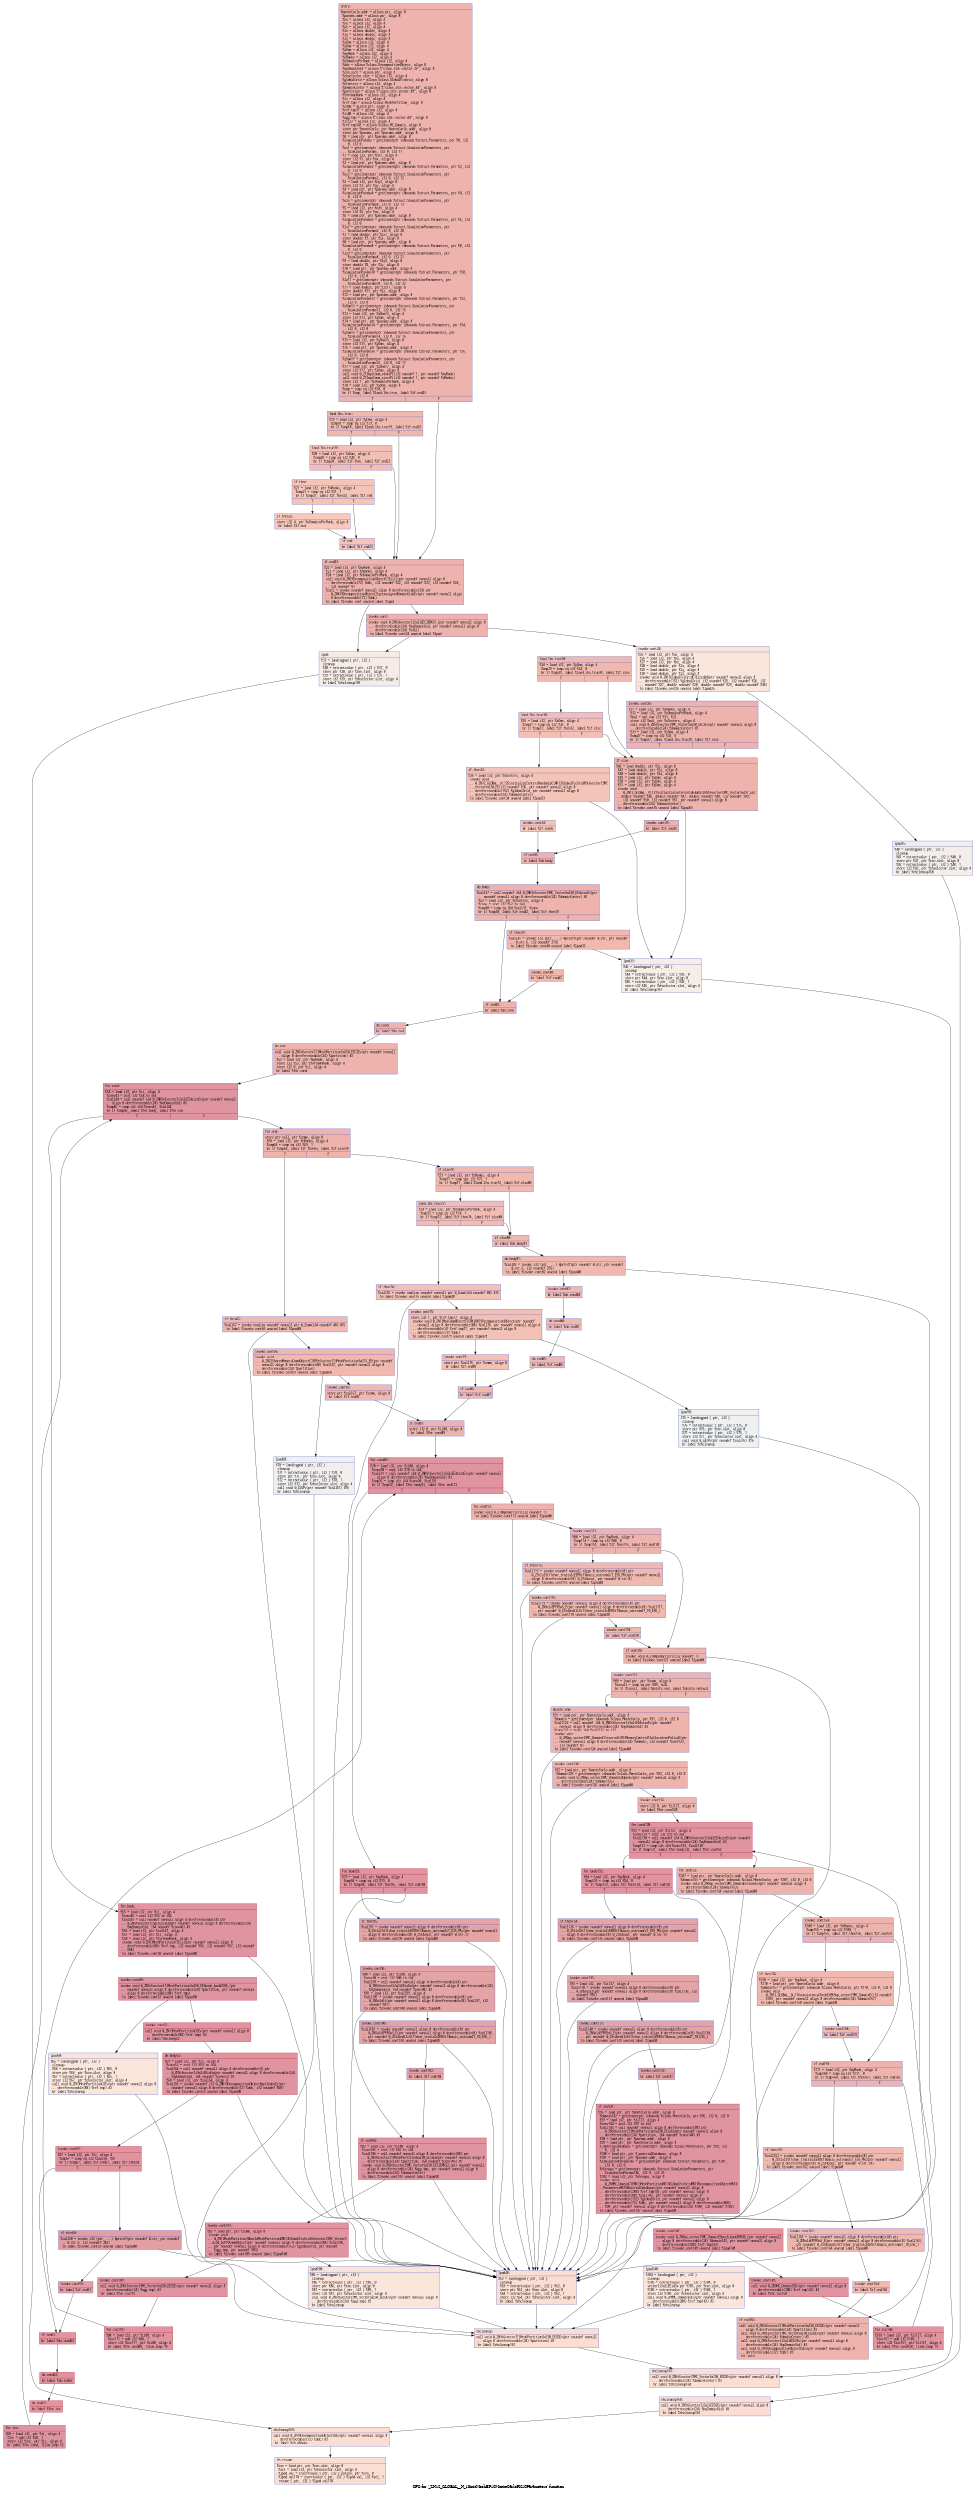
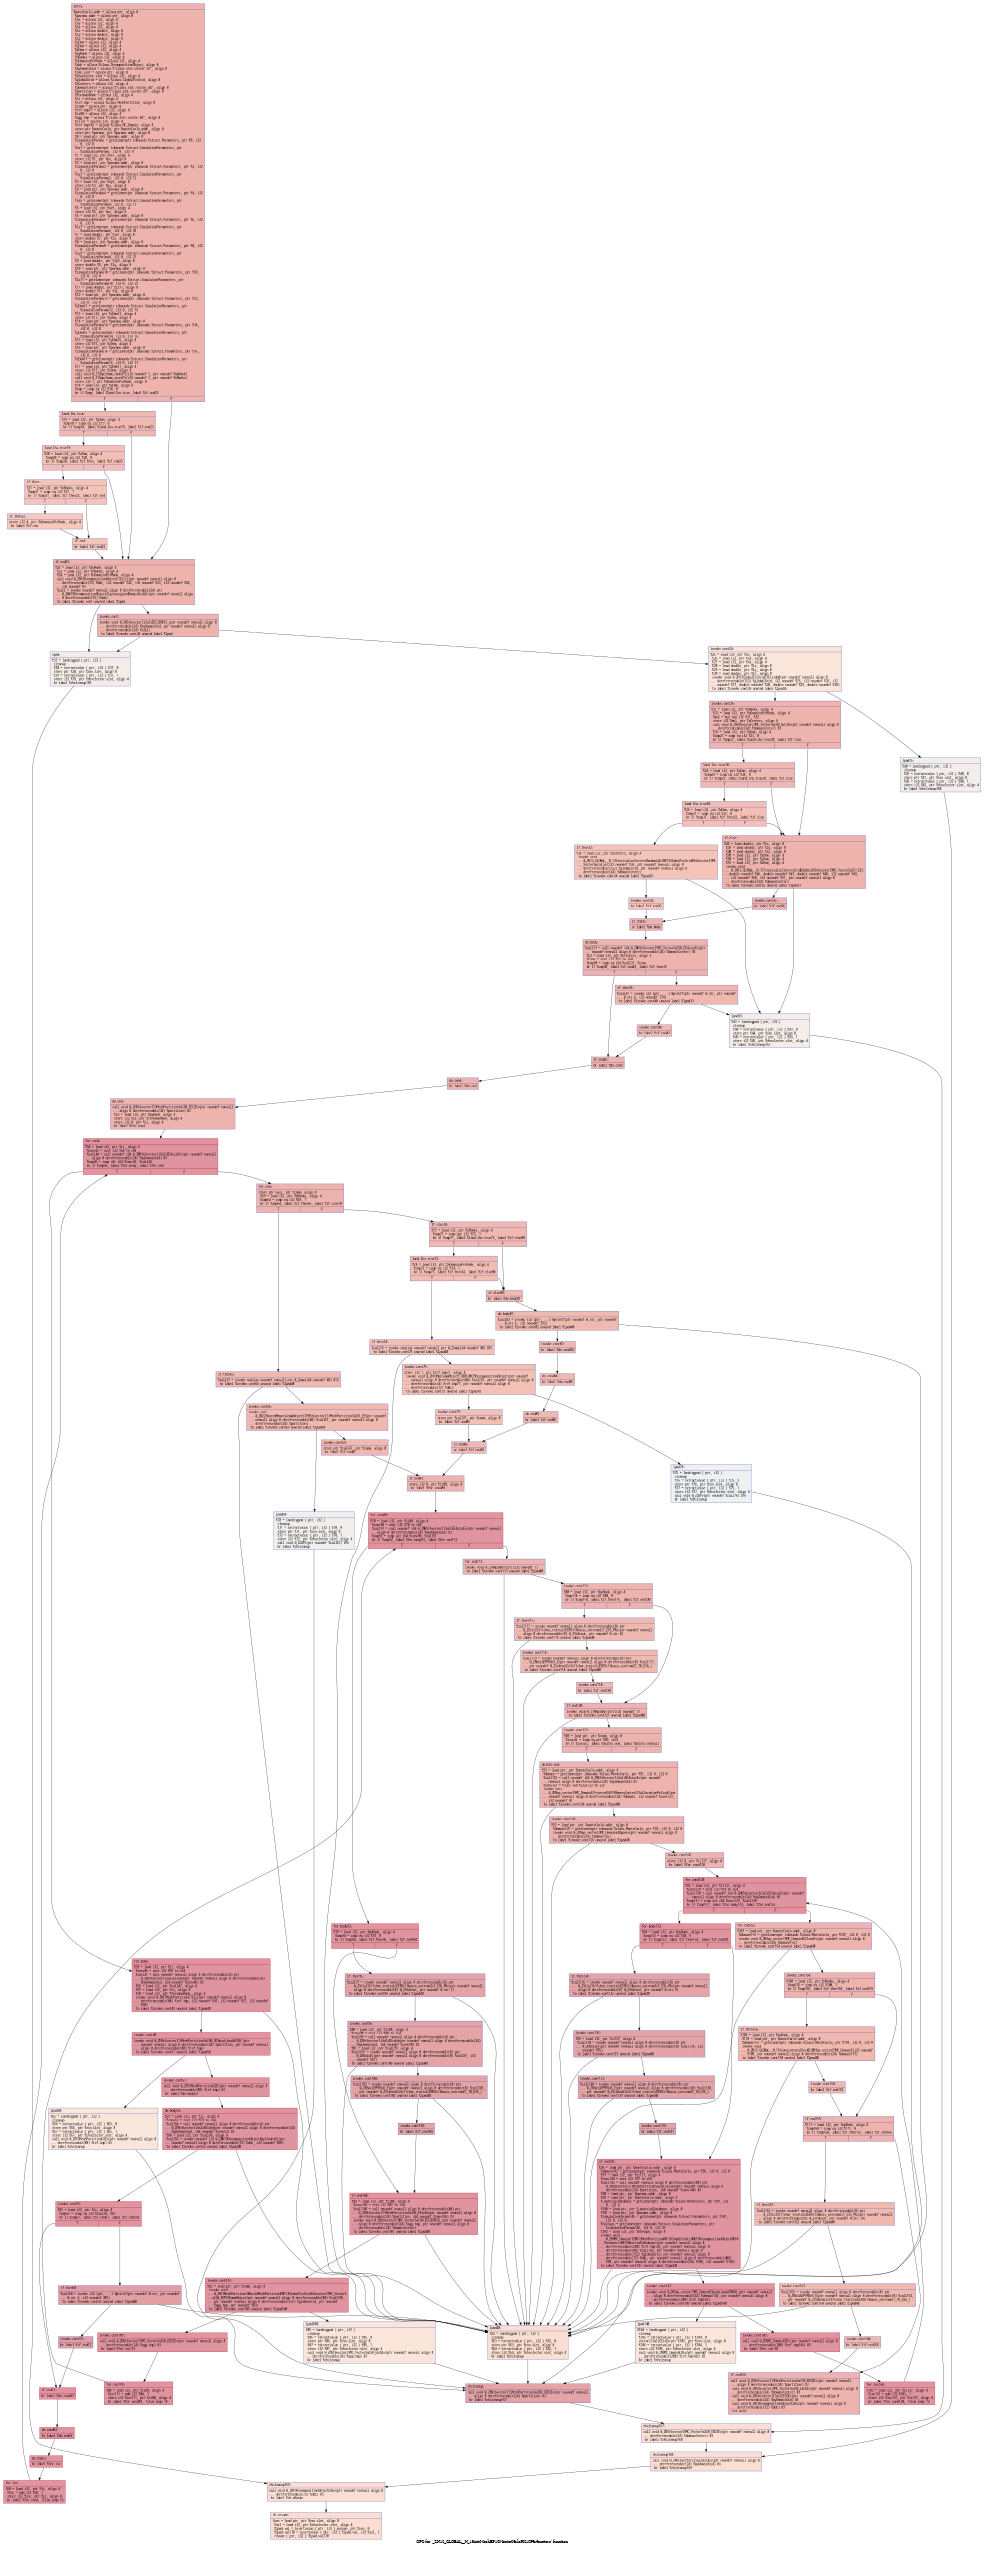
none -> (742, 754)
(536, 2338) -> (528, 2393)
